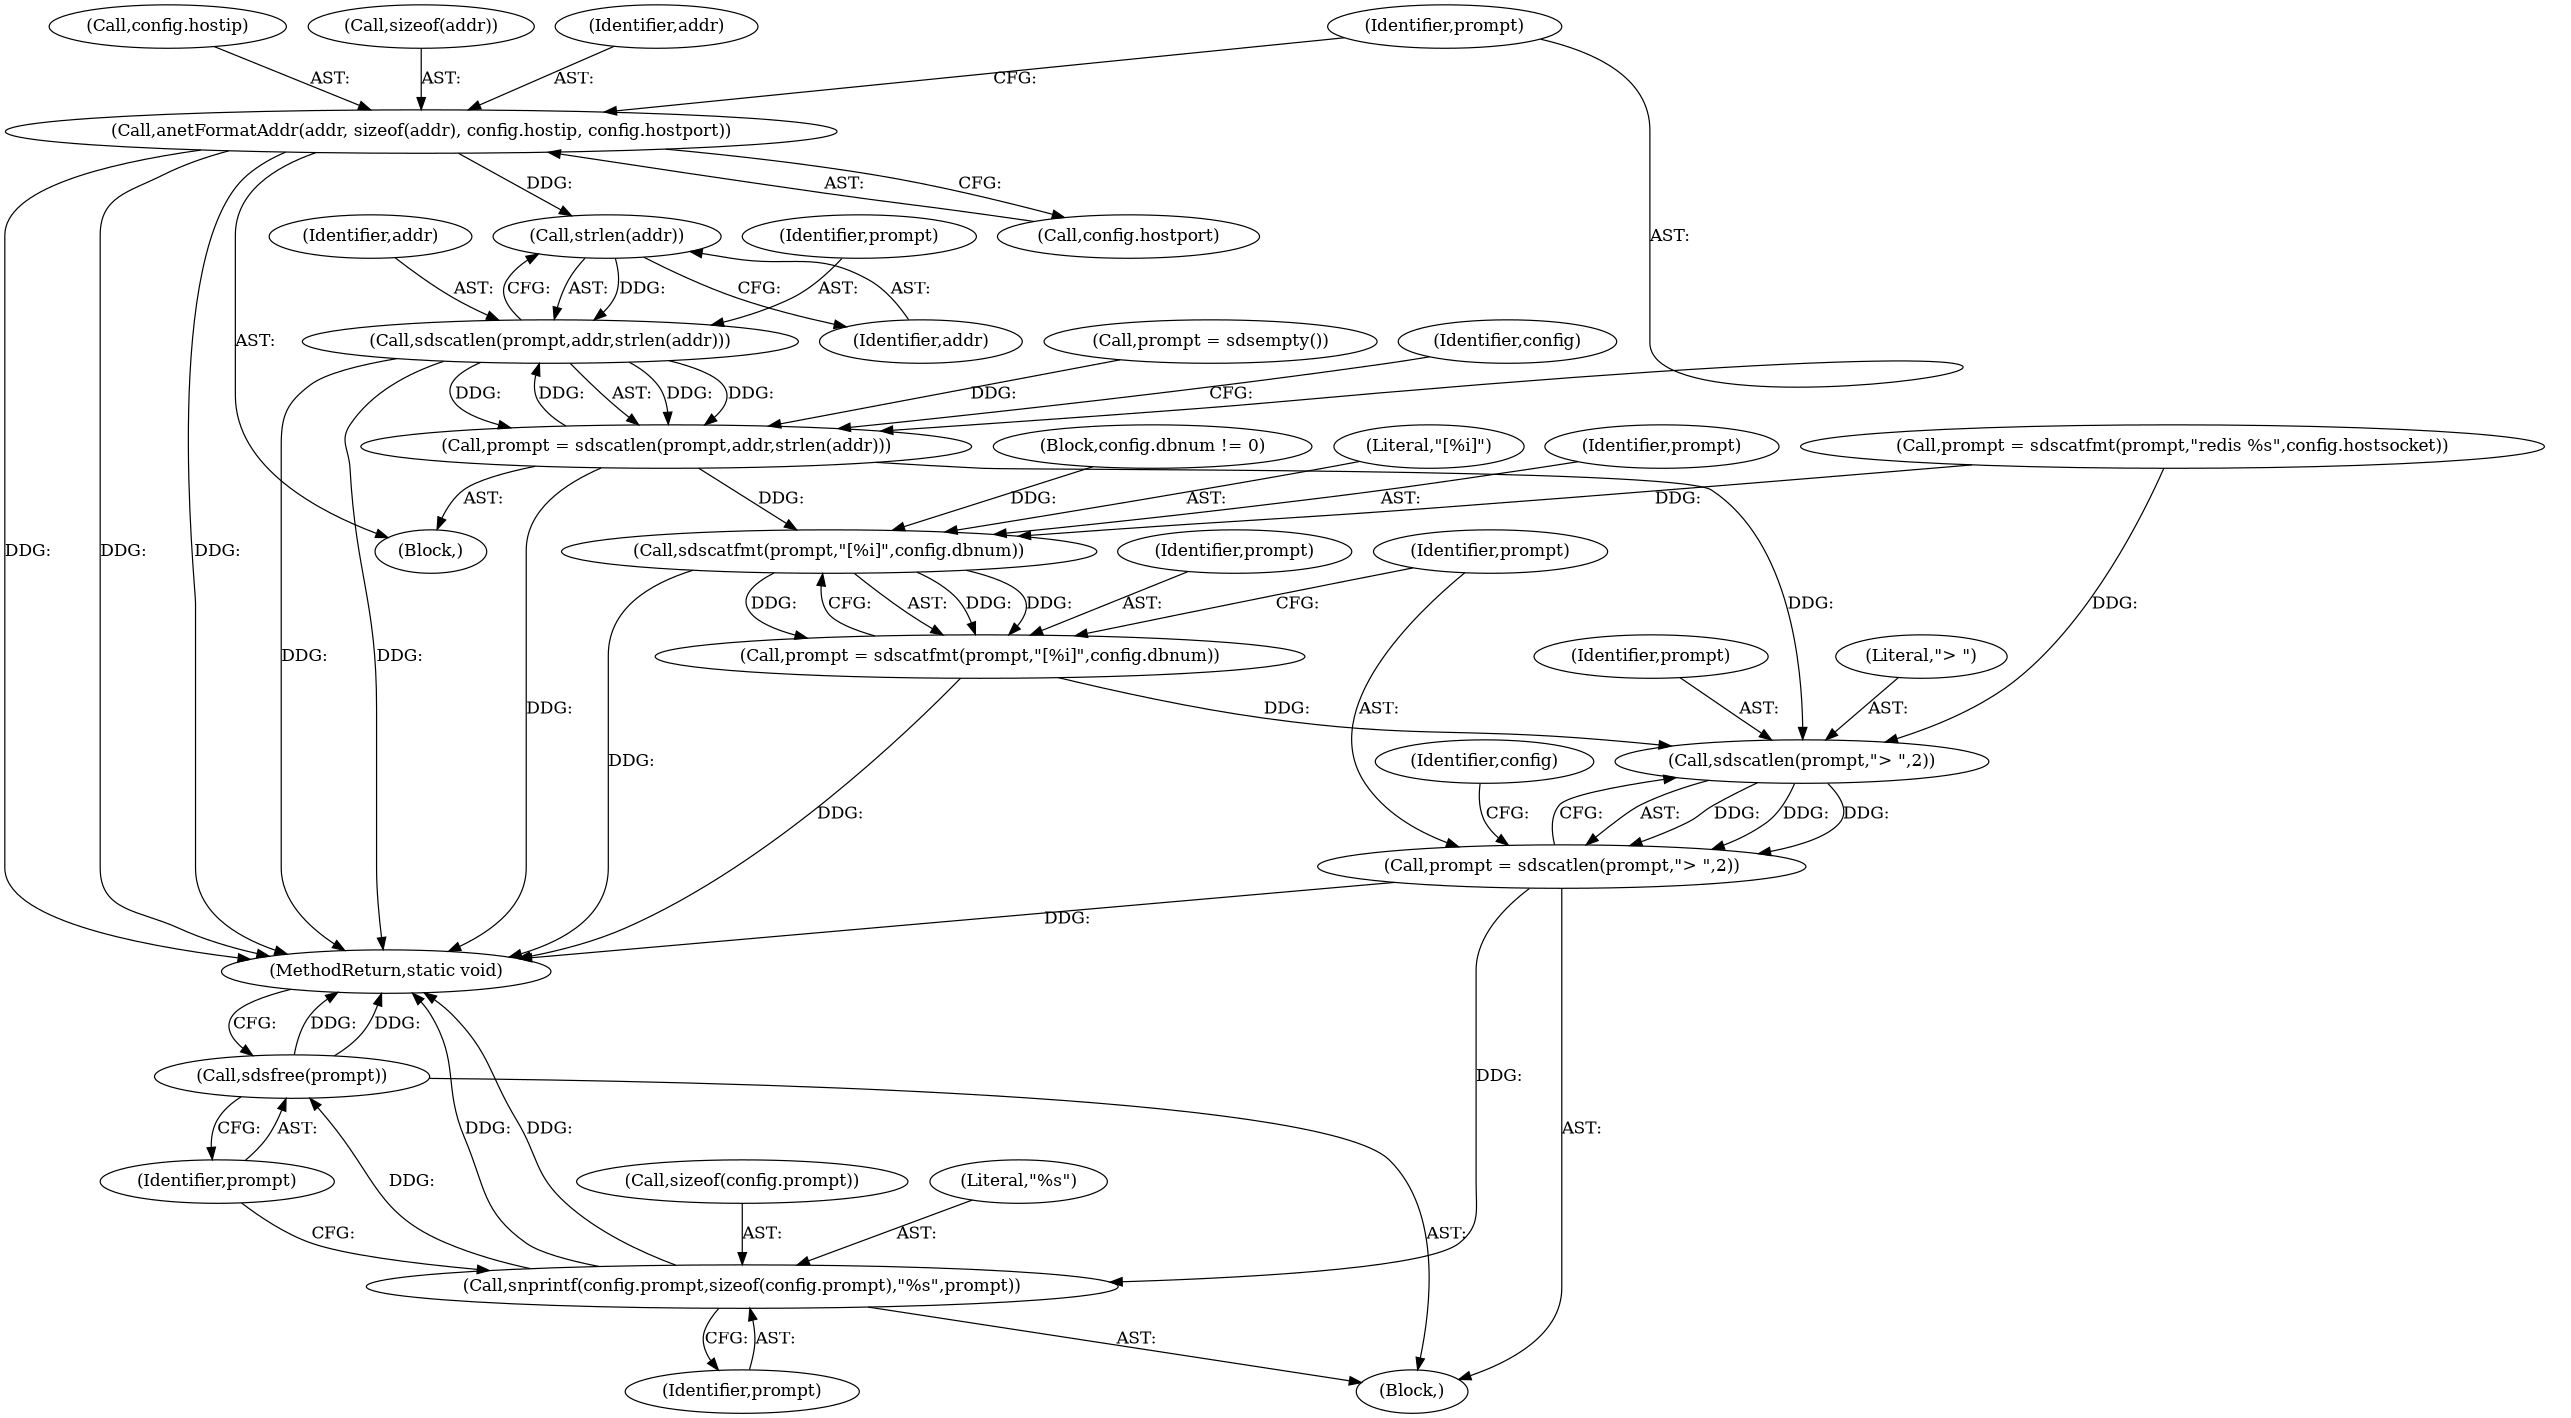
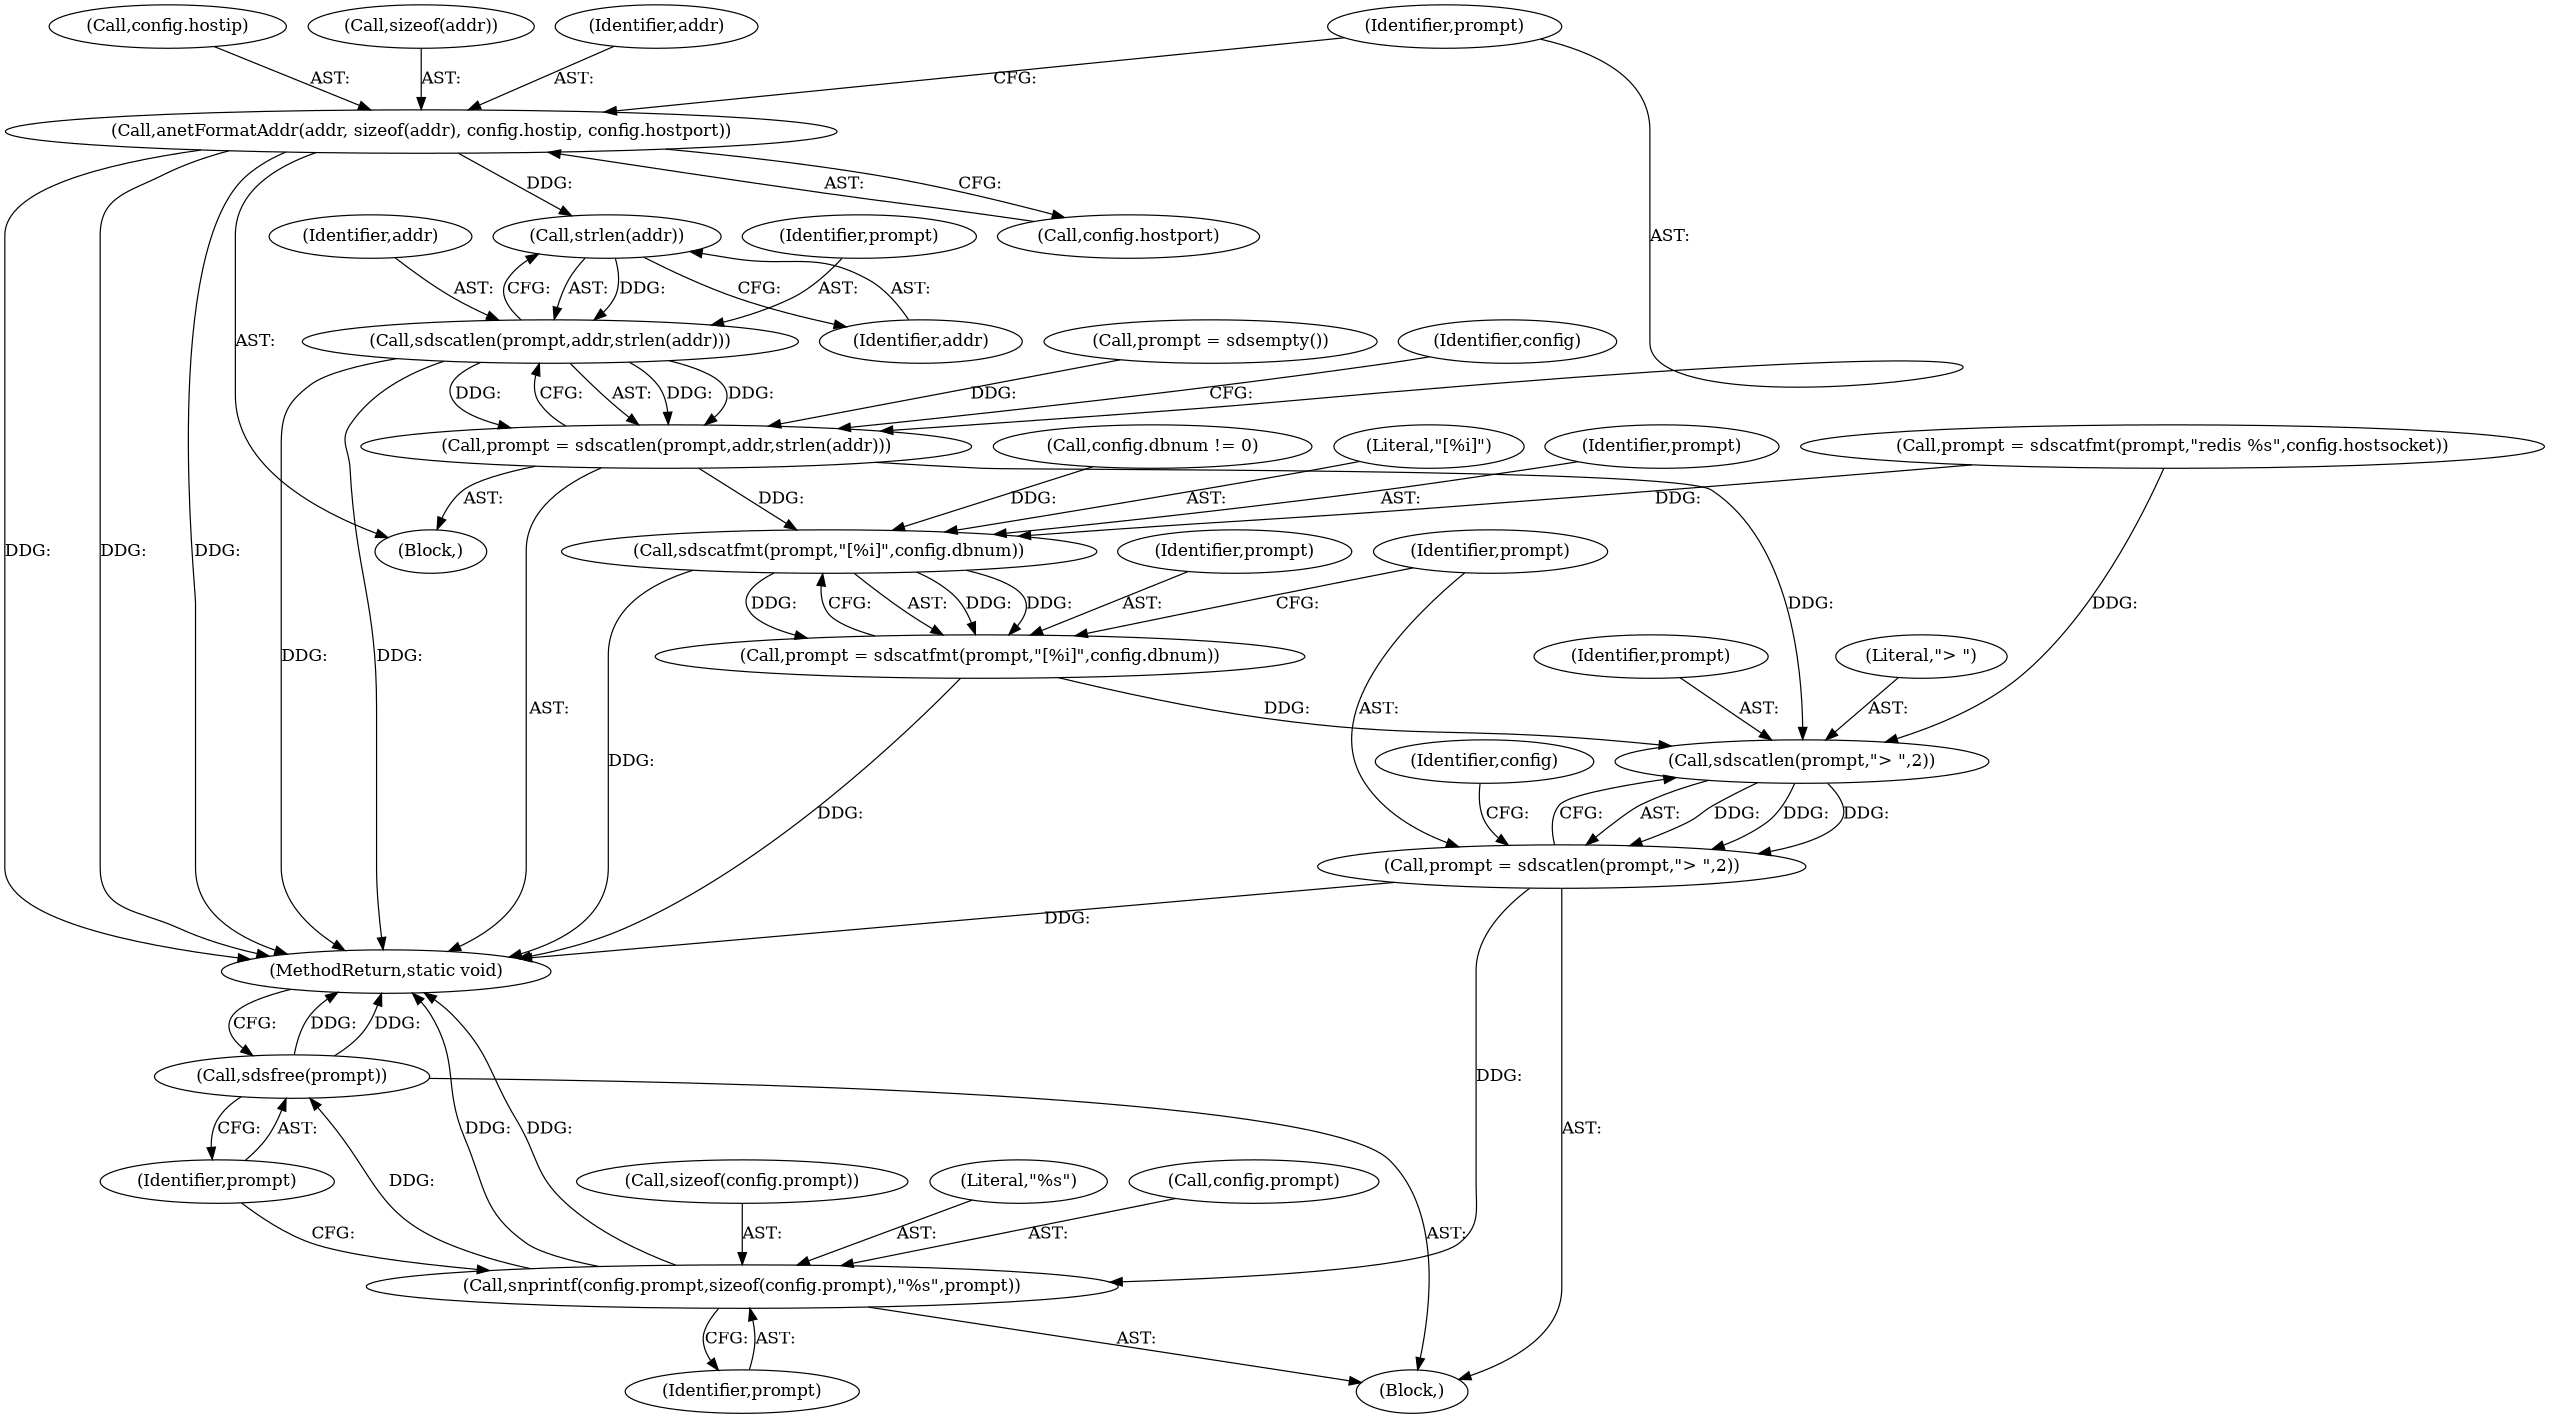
(564, 394) -> (564, 394)
(1153, 447) -> (1153, 447)
(552, 709) -> (552, 709)
none -> (1254, 1182)
